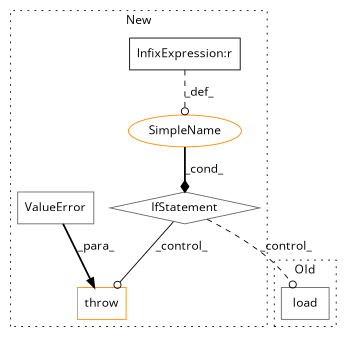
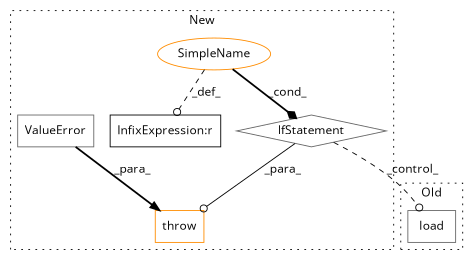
(185, 89) -> (192, 89)
(182, 246) -> (283, 169)
